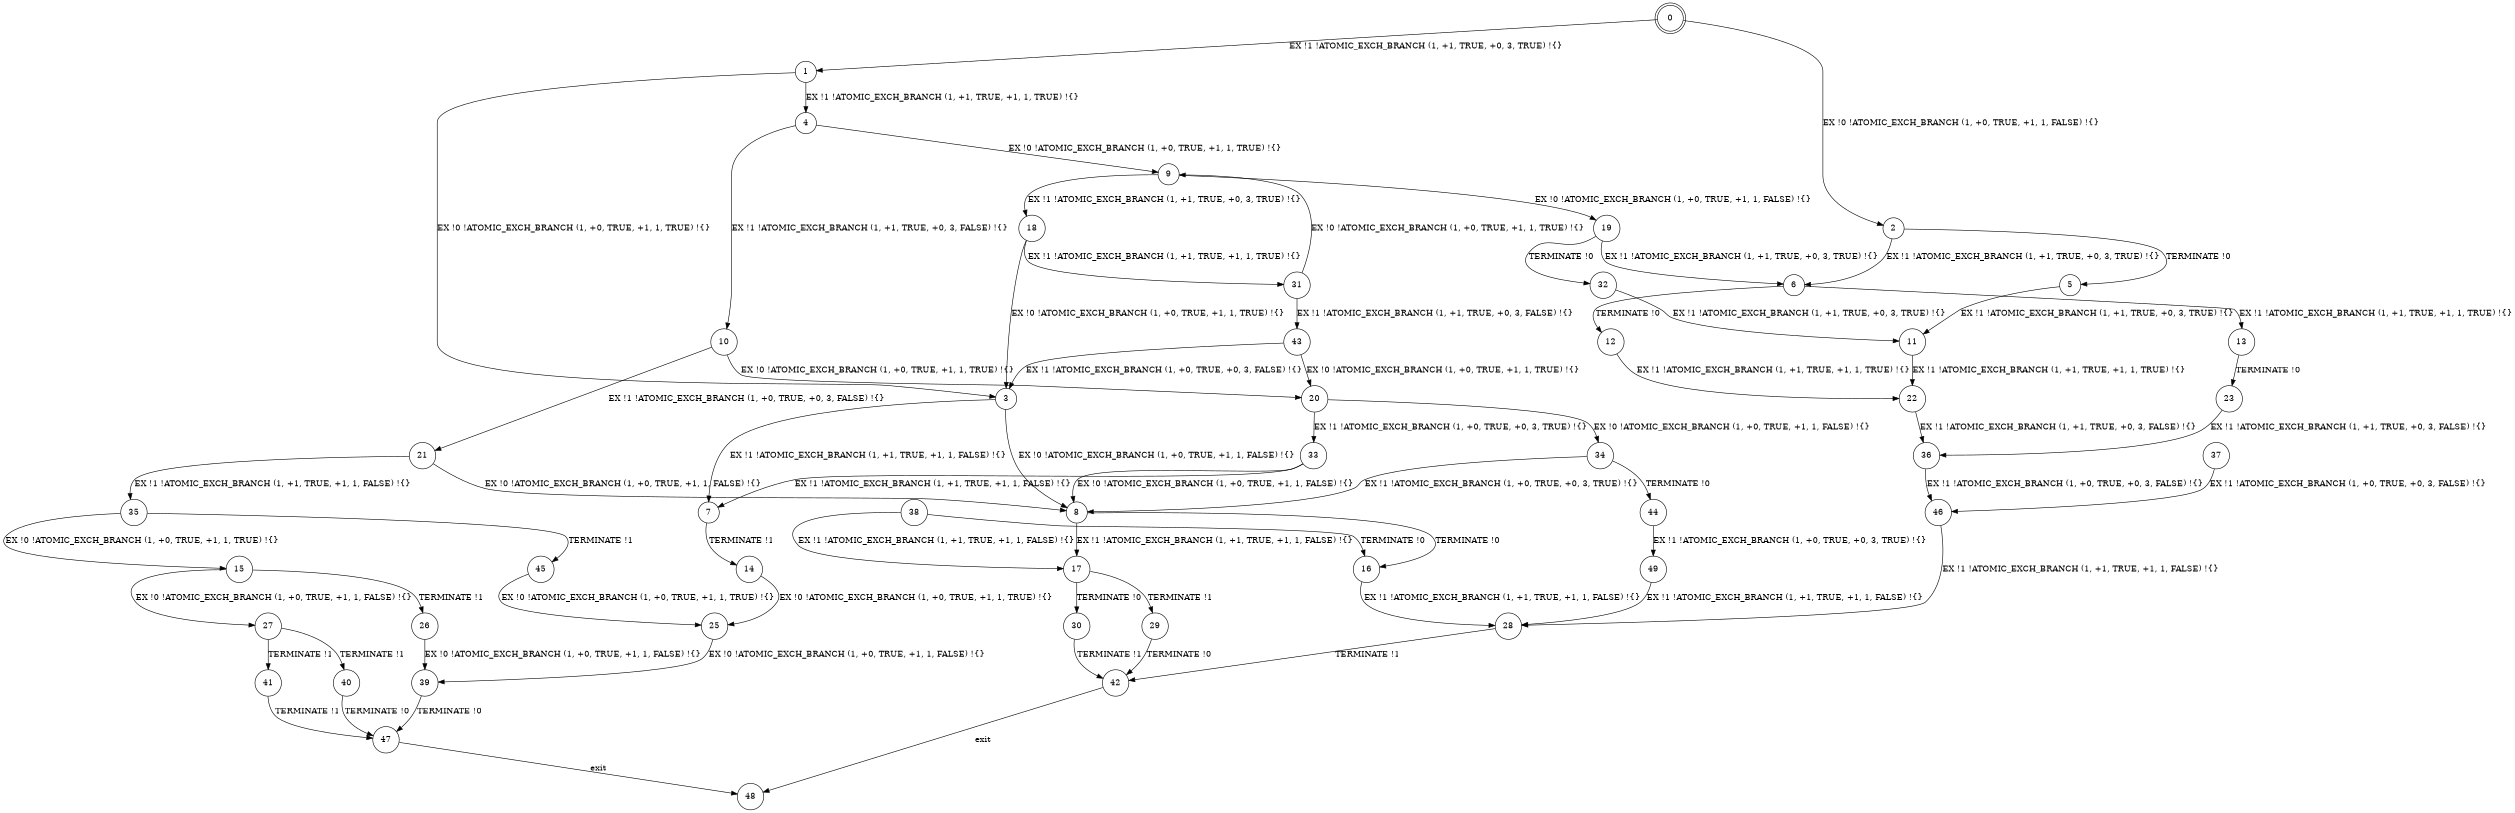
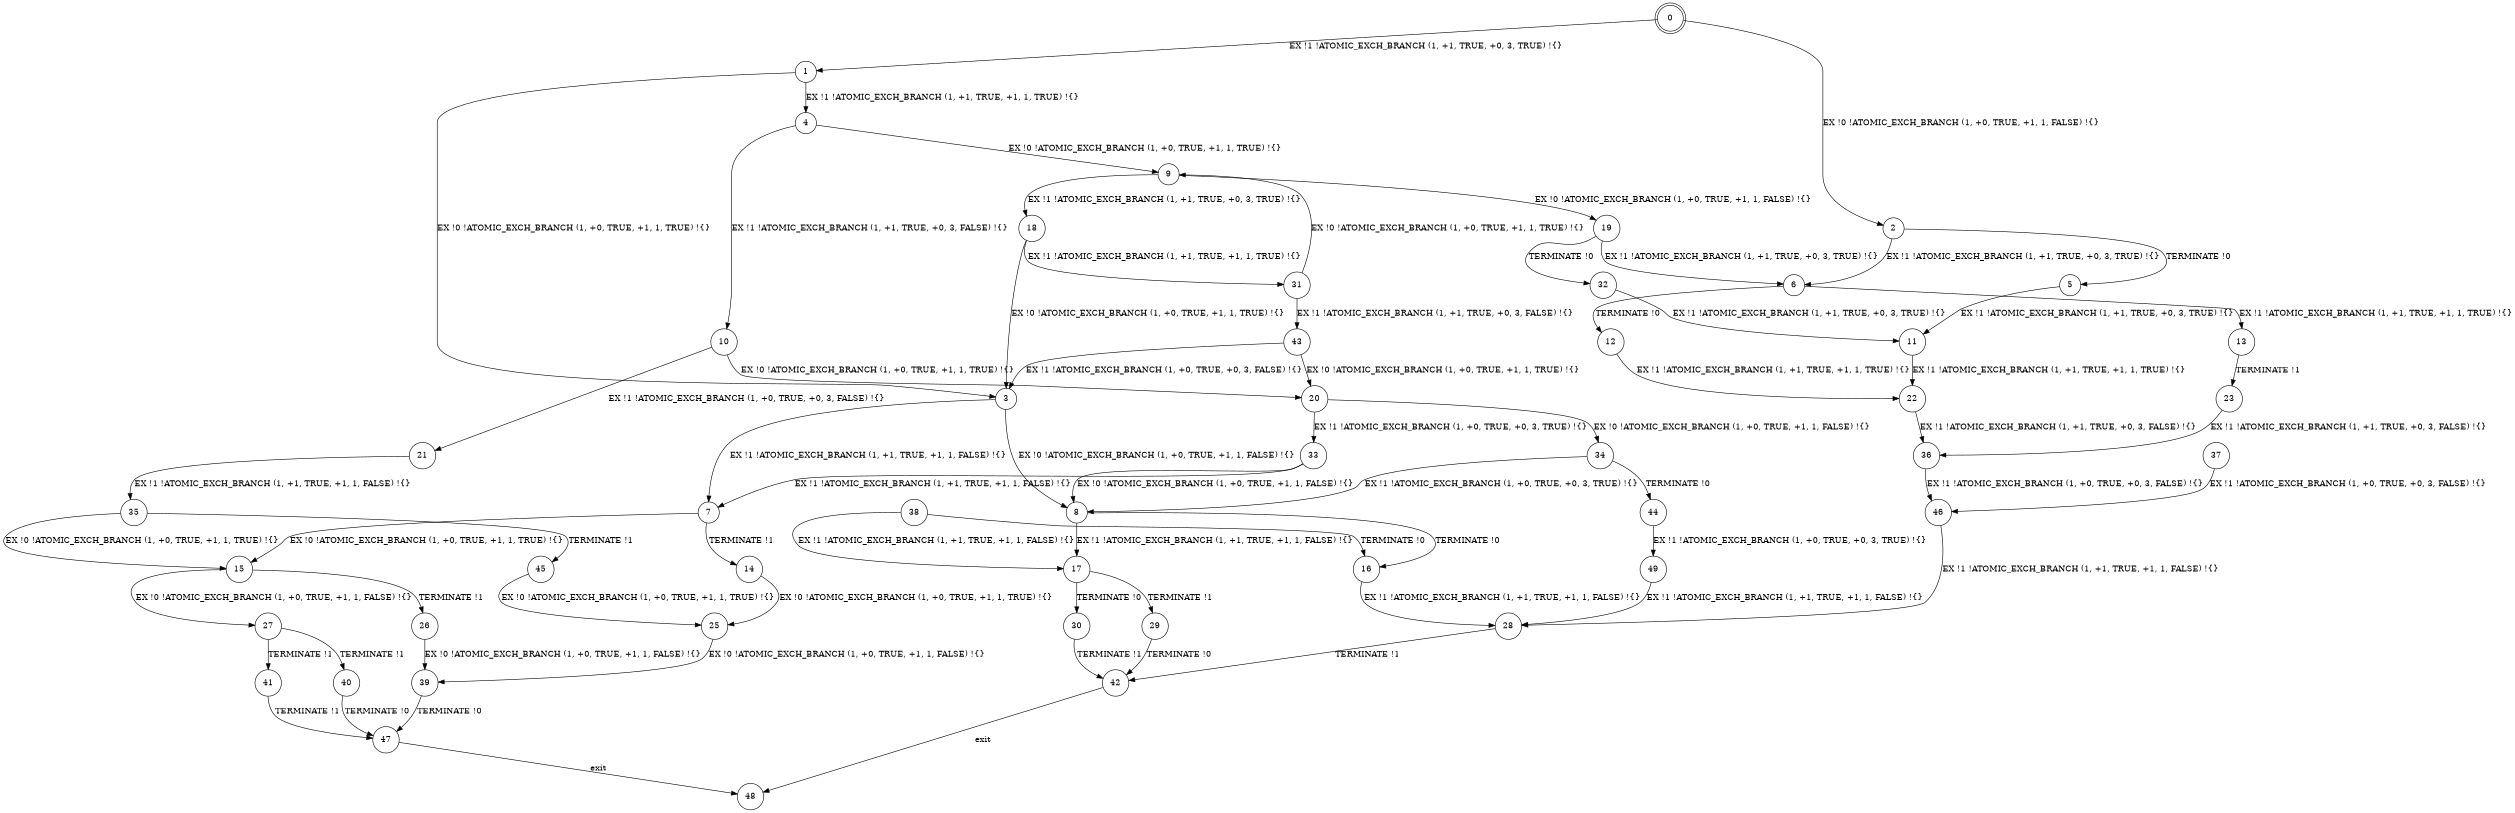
(2268, 370) -> (2268, 370)
(728, 497) -> none
none -> (473, 520)
